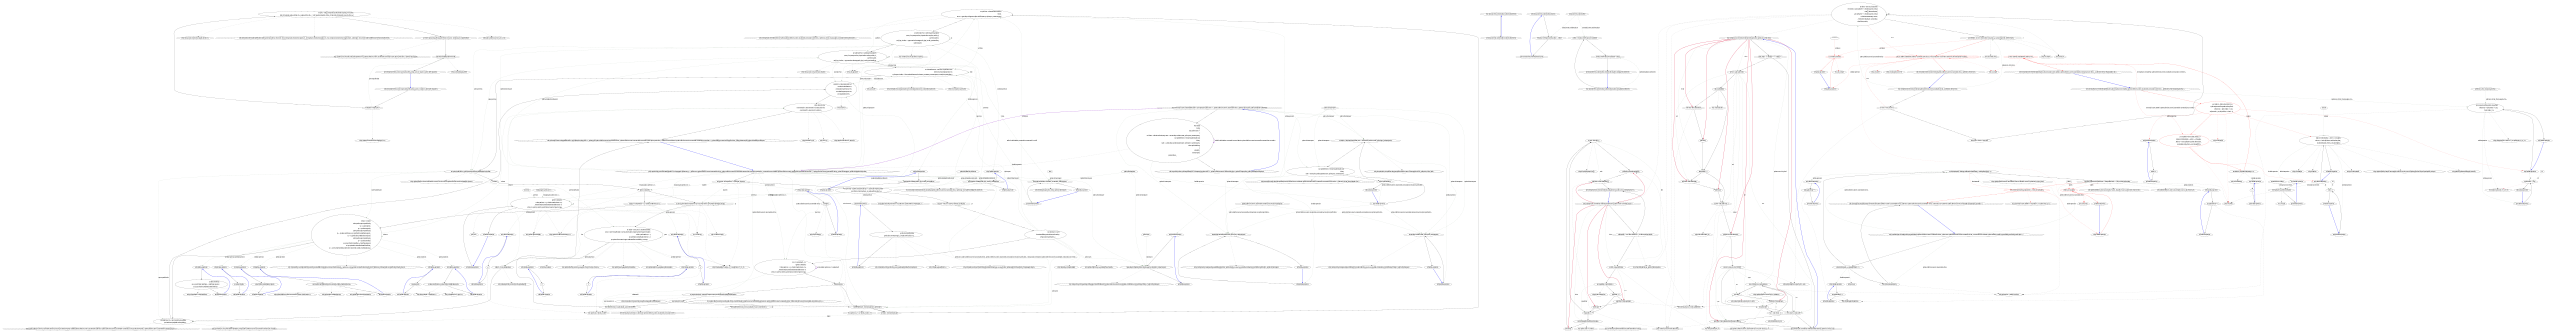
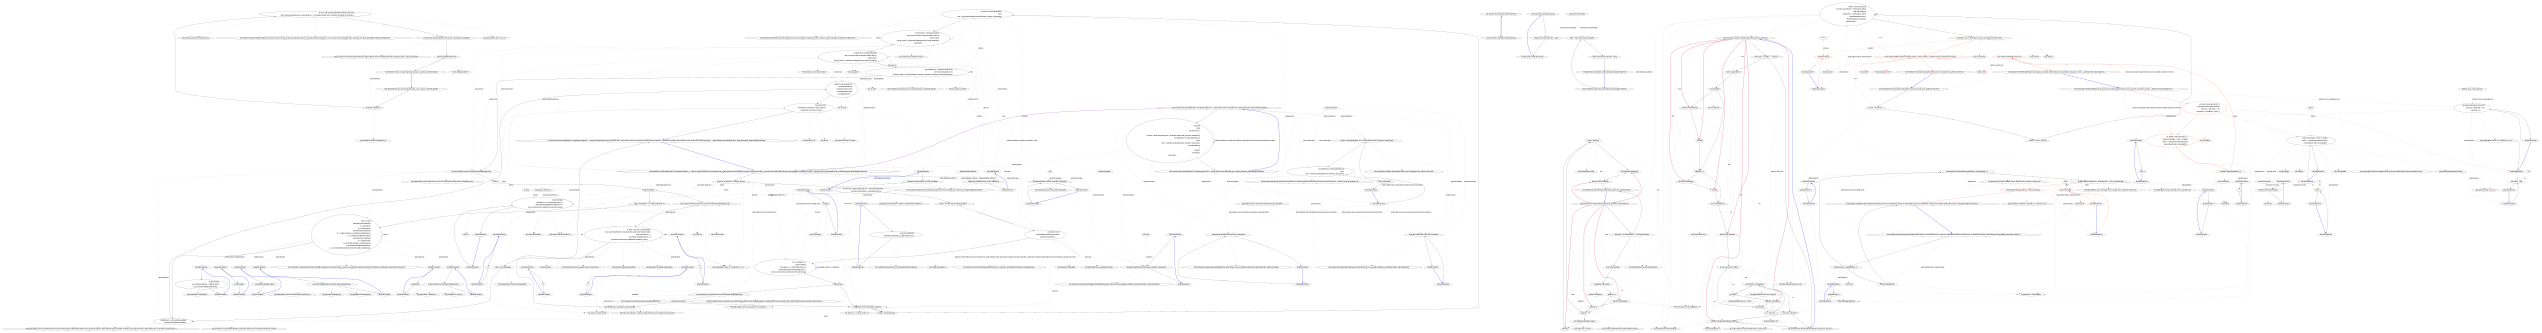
(1735, 212) -> (1731, 212)
